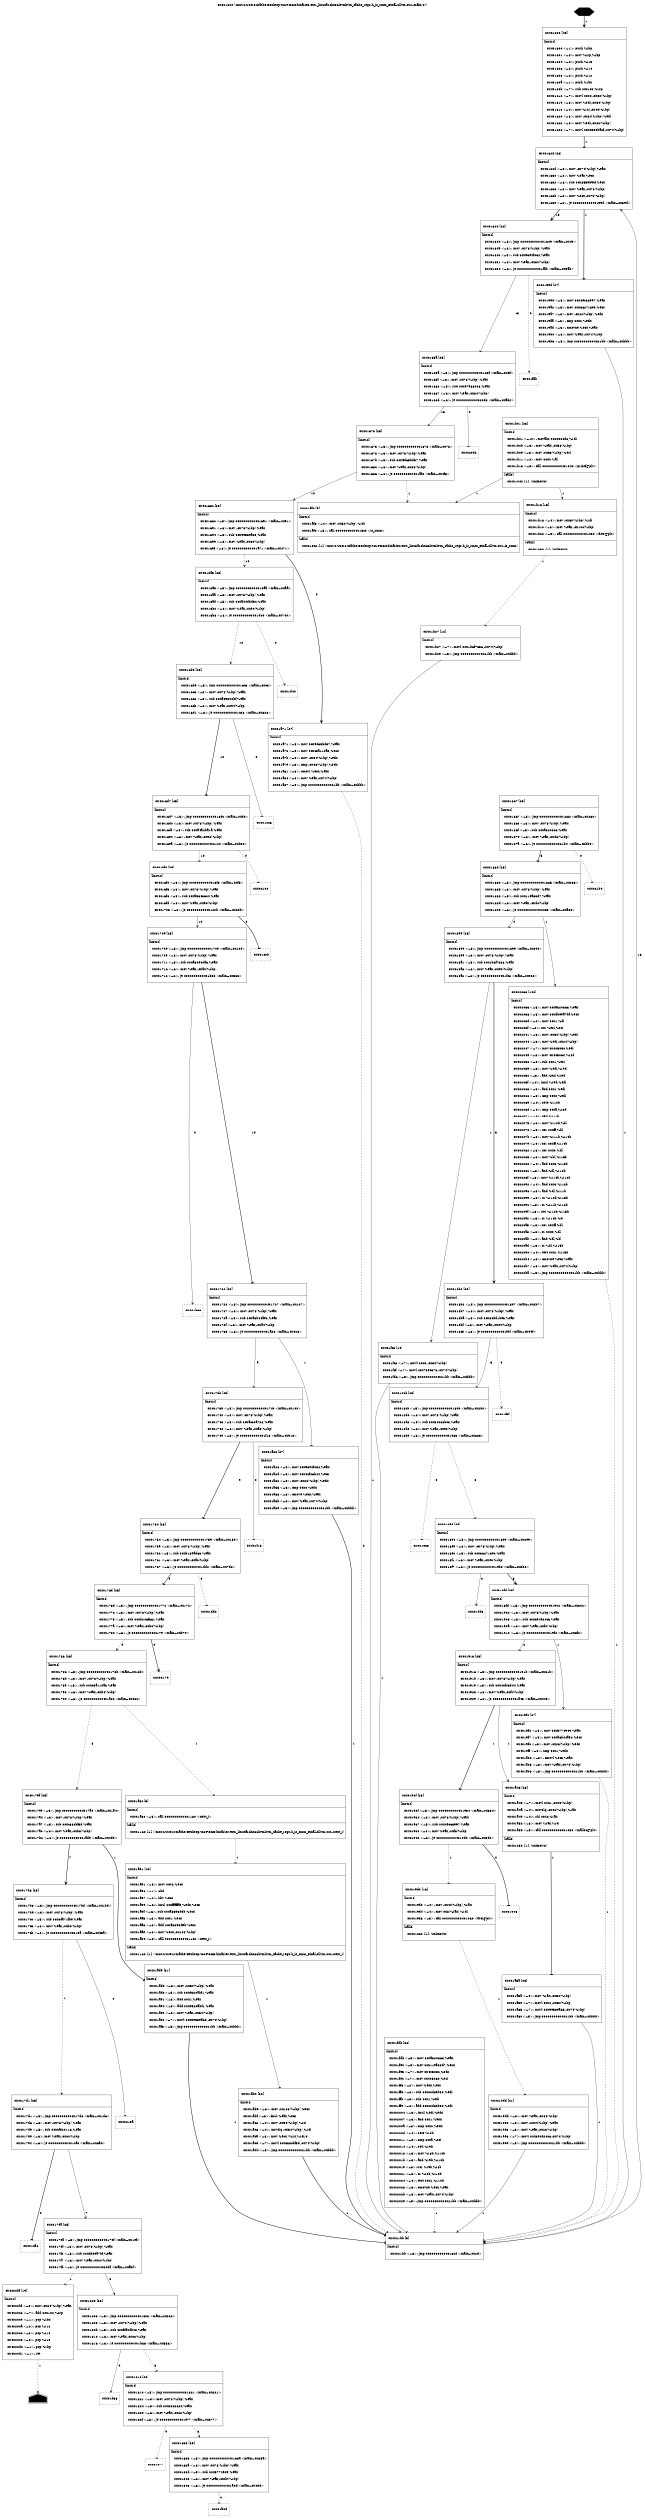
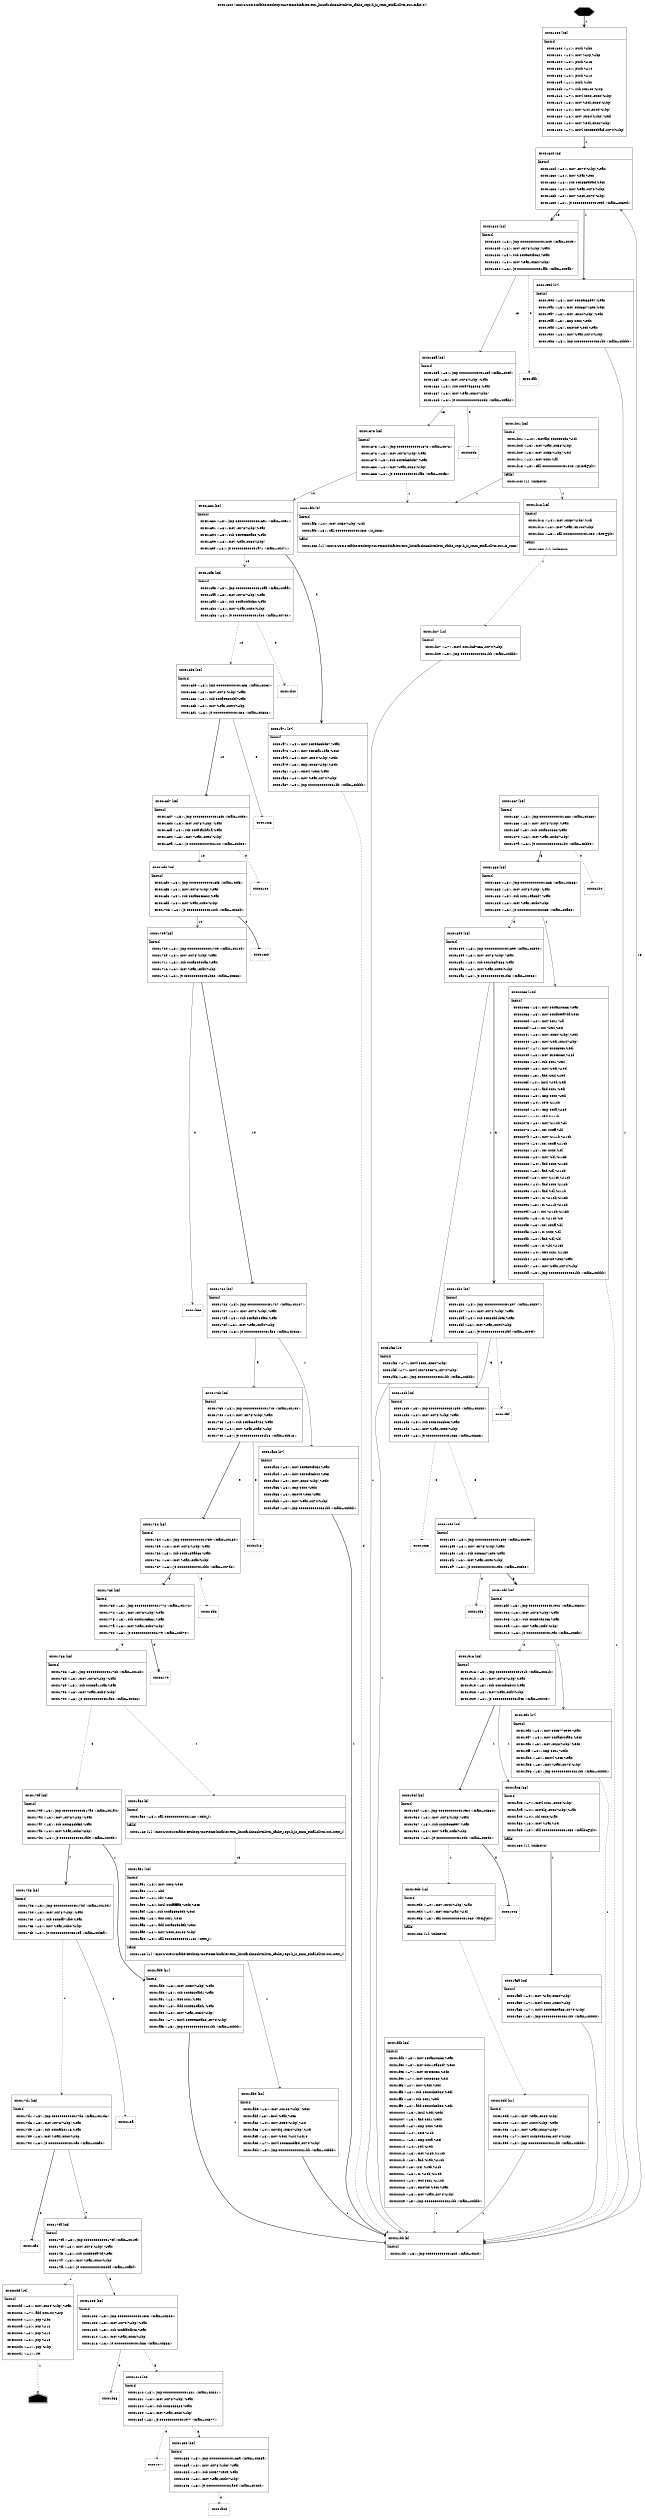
(237, 1858) -> (238, 1858)
